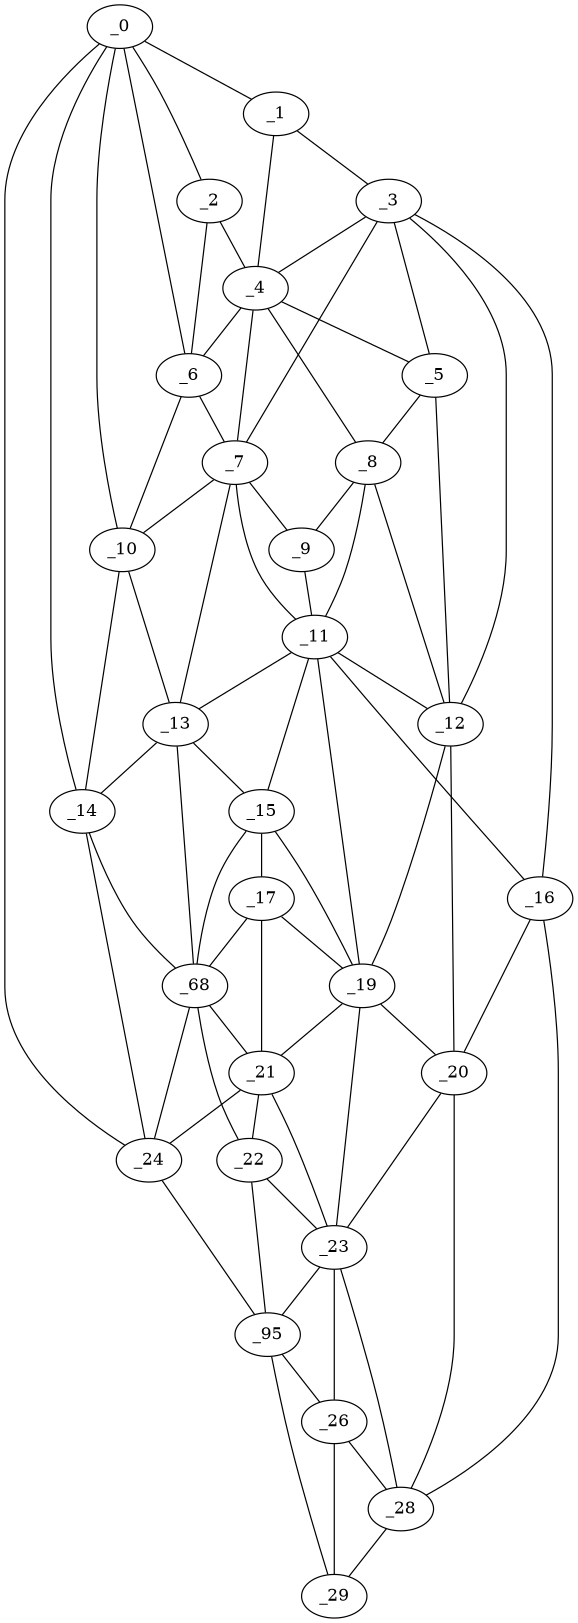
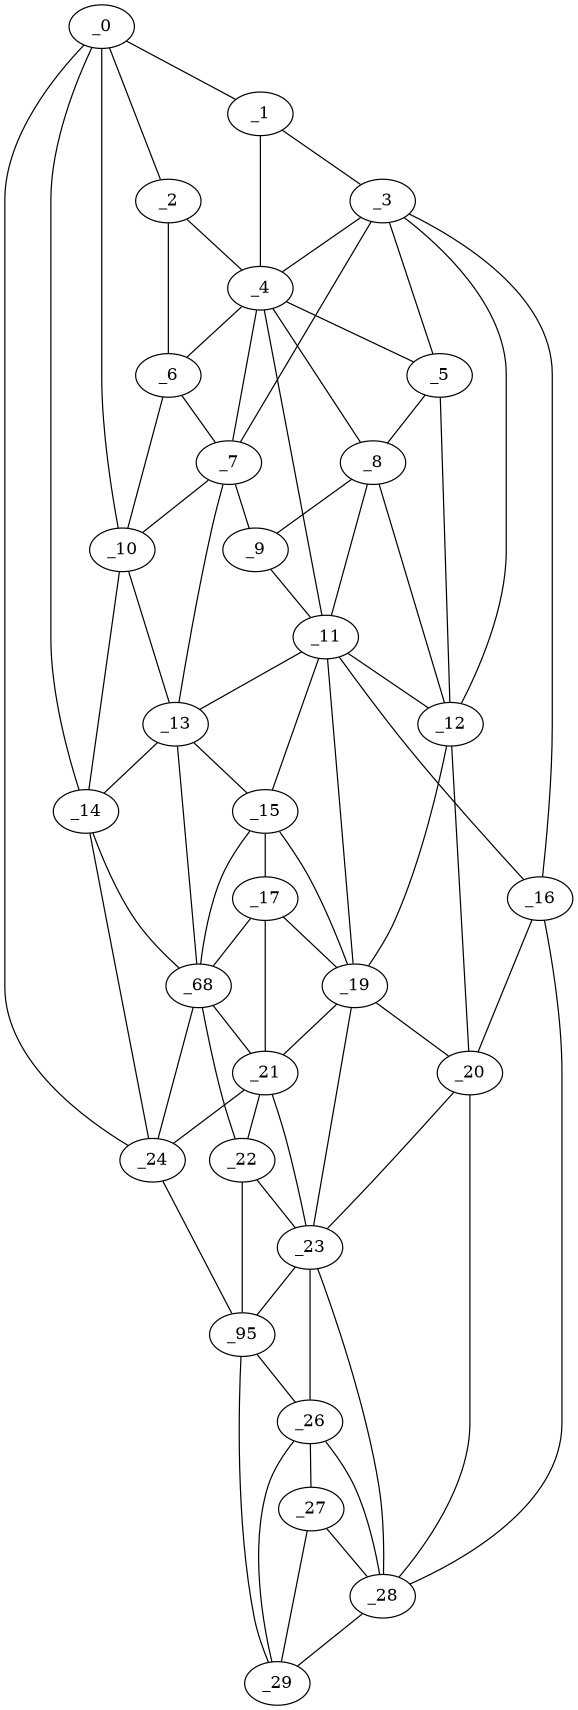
(154, 201) -> none
(252, 558) -> (293, 463)
none -> (311, 1509)
